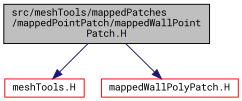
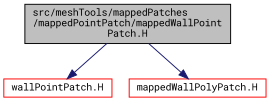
(44, 88) -> (58, 88)
